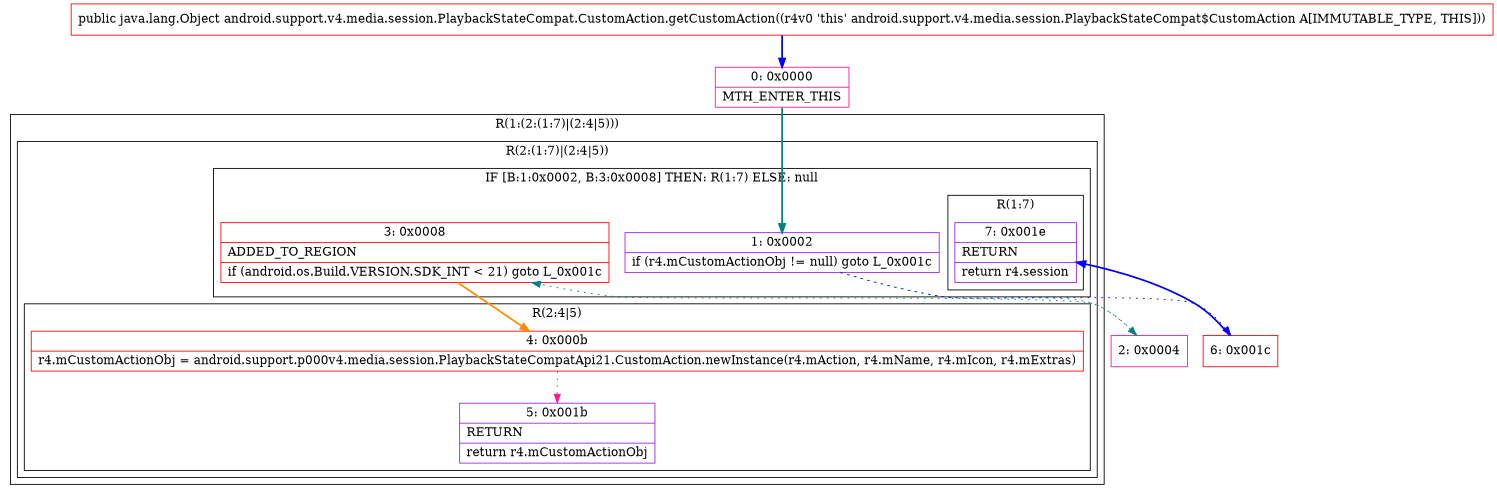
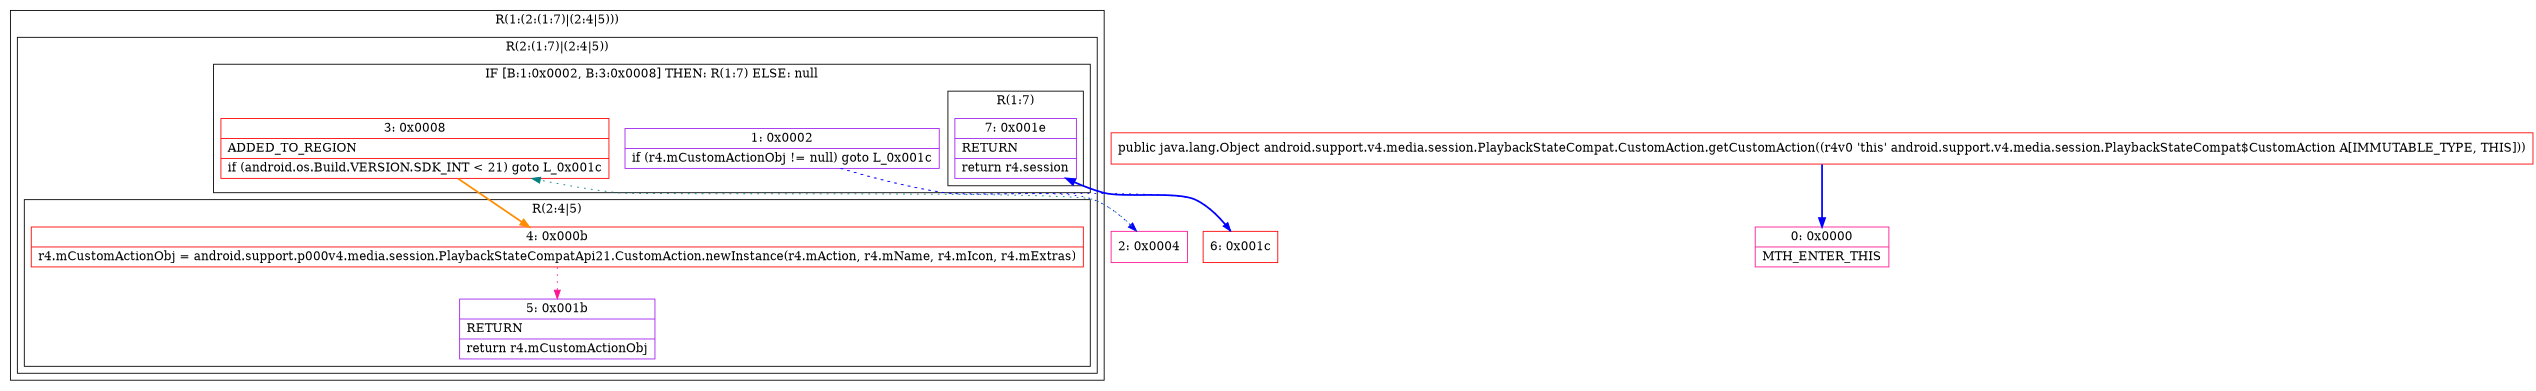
(782, 163) -> none
(989, 298) -> (989, 194)
